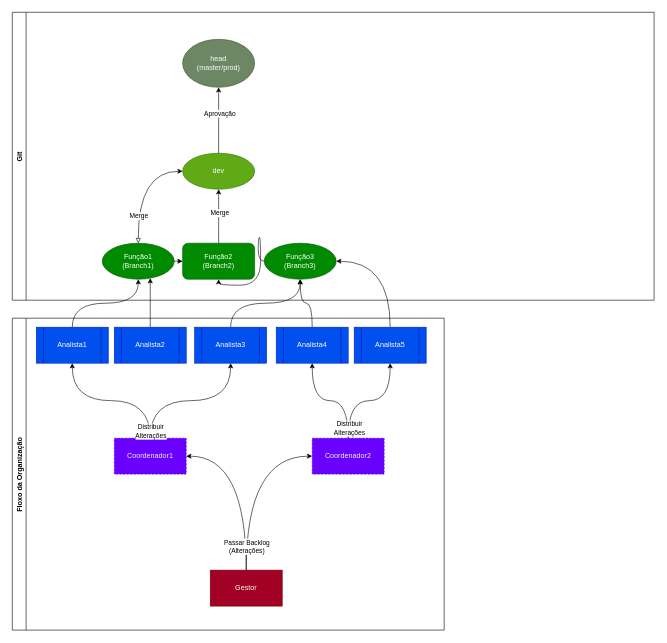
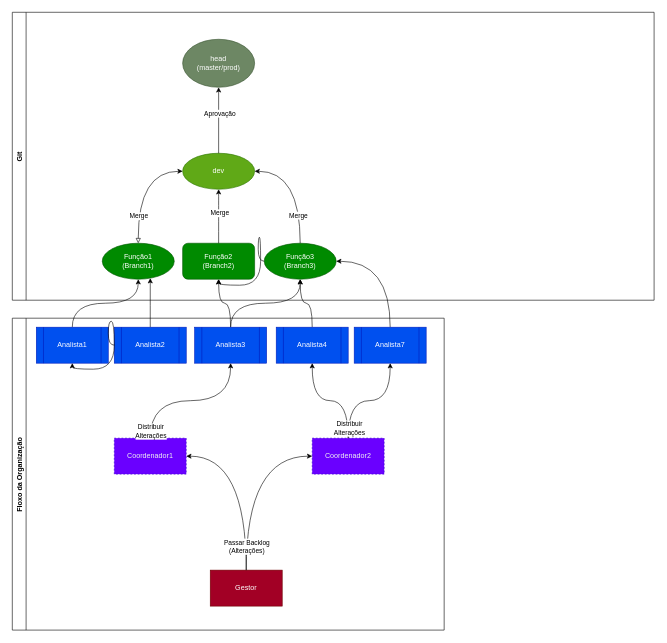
none -> (290, 189)
(178, 261) -> (223, 302)
(390, 345) -> (390, 345)
(105, 401) -> (114, 348)
